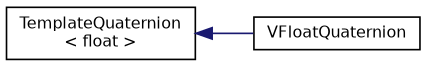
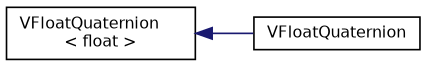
(101, 33) -> (101, 33)
